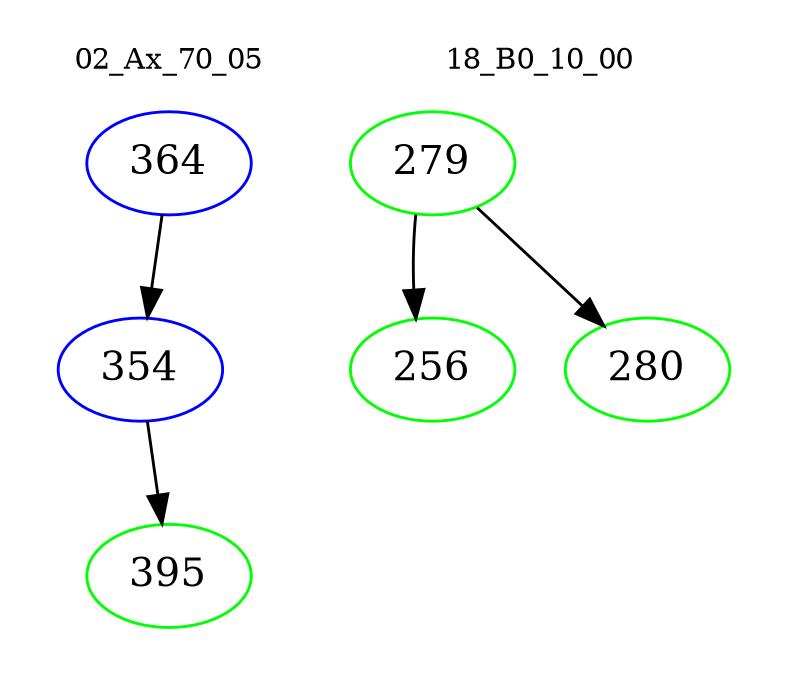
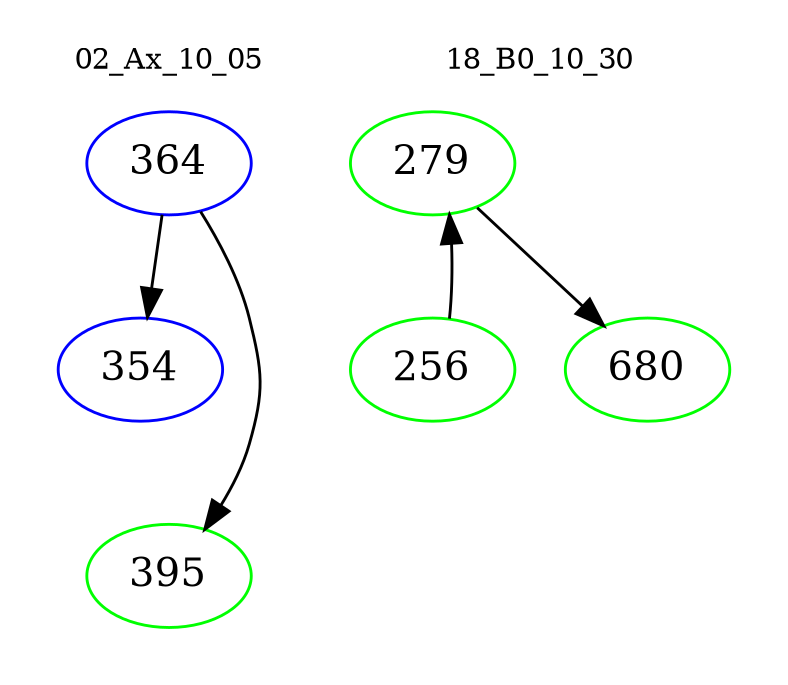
(169, 62) -> (169, 62)
(540, 62) -> (540, 62)
(413, 252) -> (452, 281)
(648, 370) -> (648, 370)
(153, 458) -> (258, 356)
